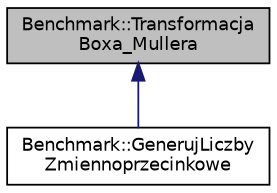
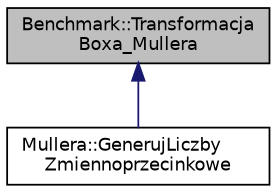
(138, 156) -> (138, 156)
